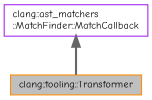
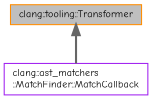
(76, 61) -> (76, 49)
